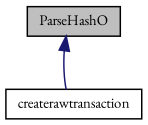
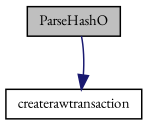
(64, 70) -> (84, 55)
